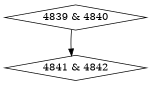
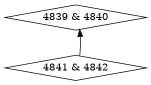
(71, 39) -> (80, 46)
